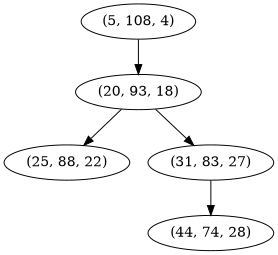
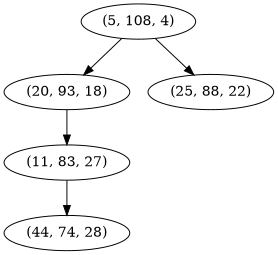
(106, 124) -> (171, 53)
(211, 163) -> (67, 163)
